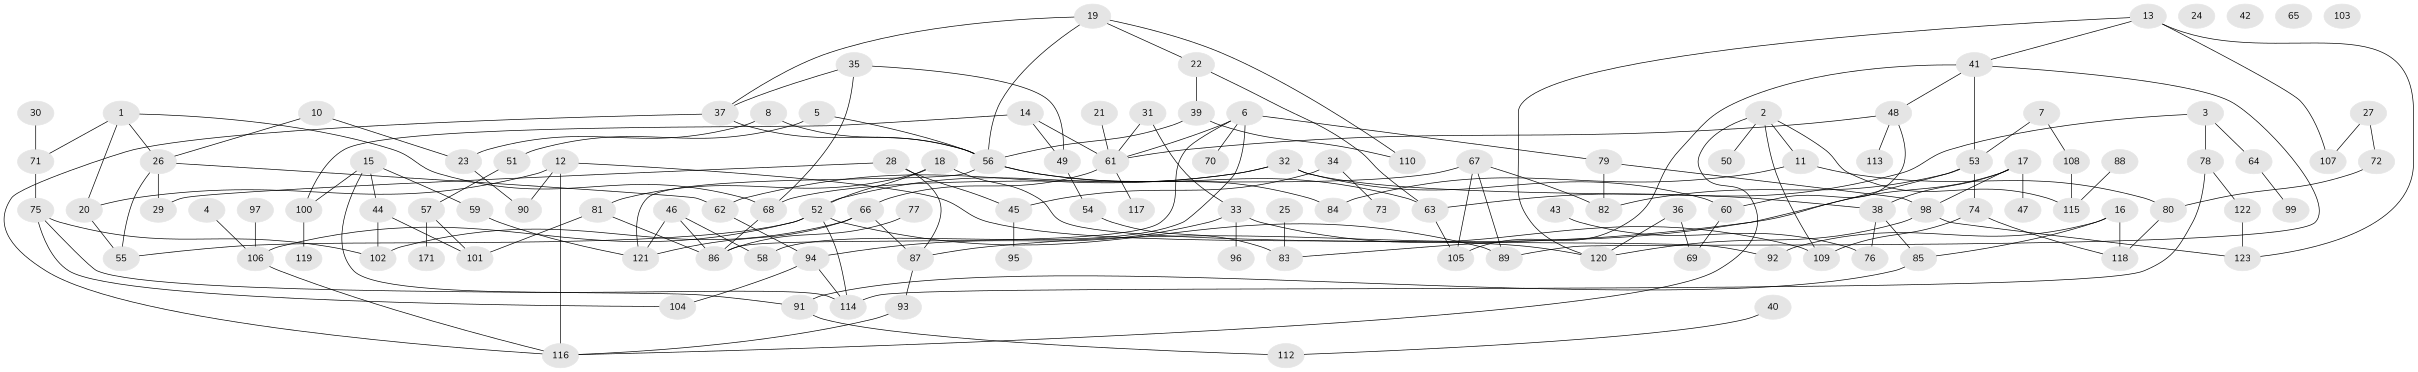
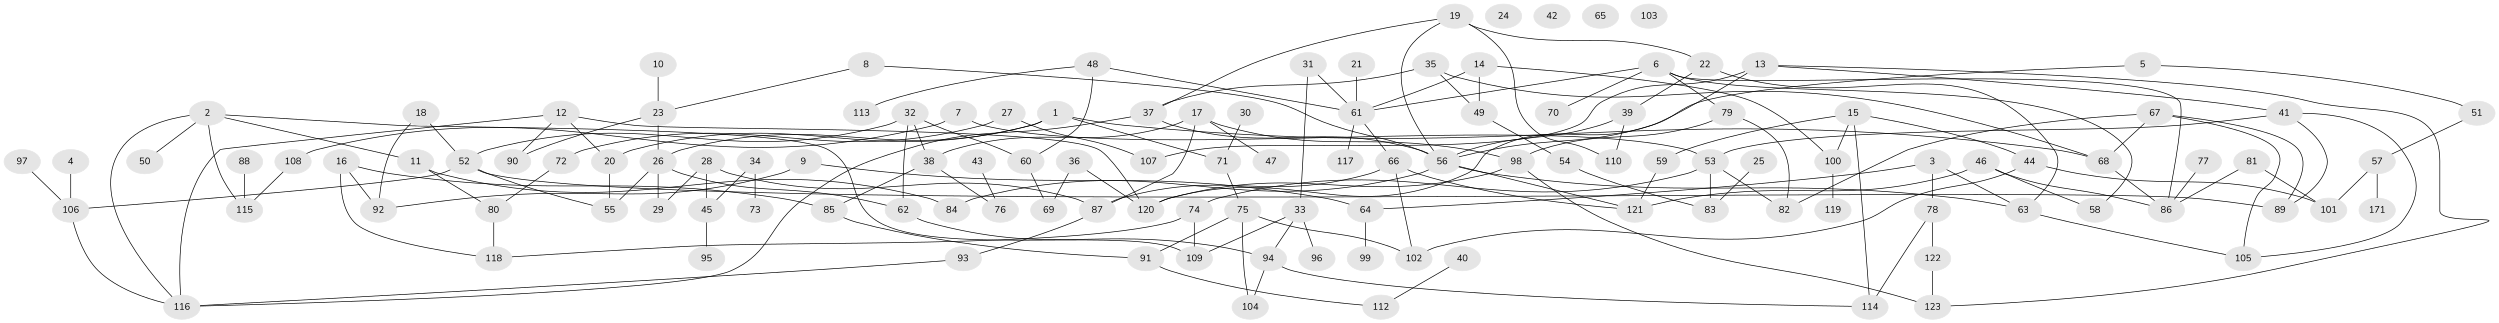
(1934, 89) -> none
(225, 141) -> (658, 137)
none -> (804, 162)
(769, 187) -> none
(839, 259) -> none
